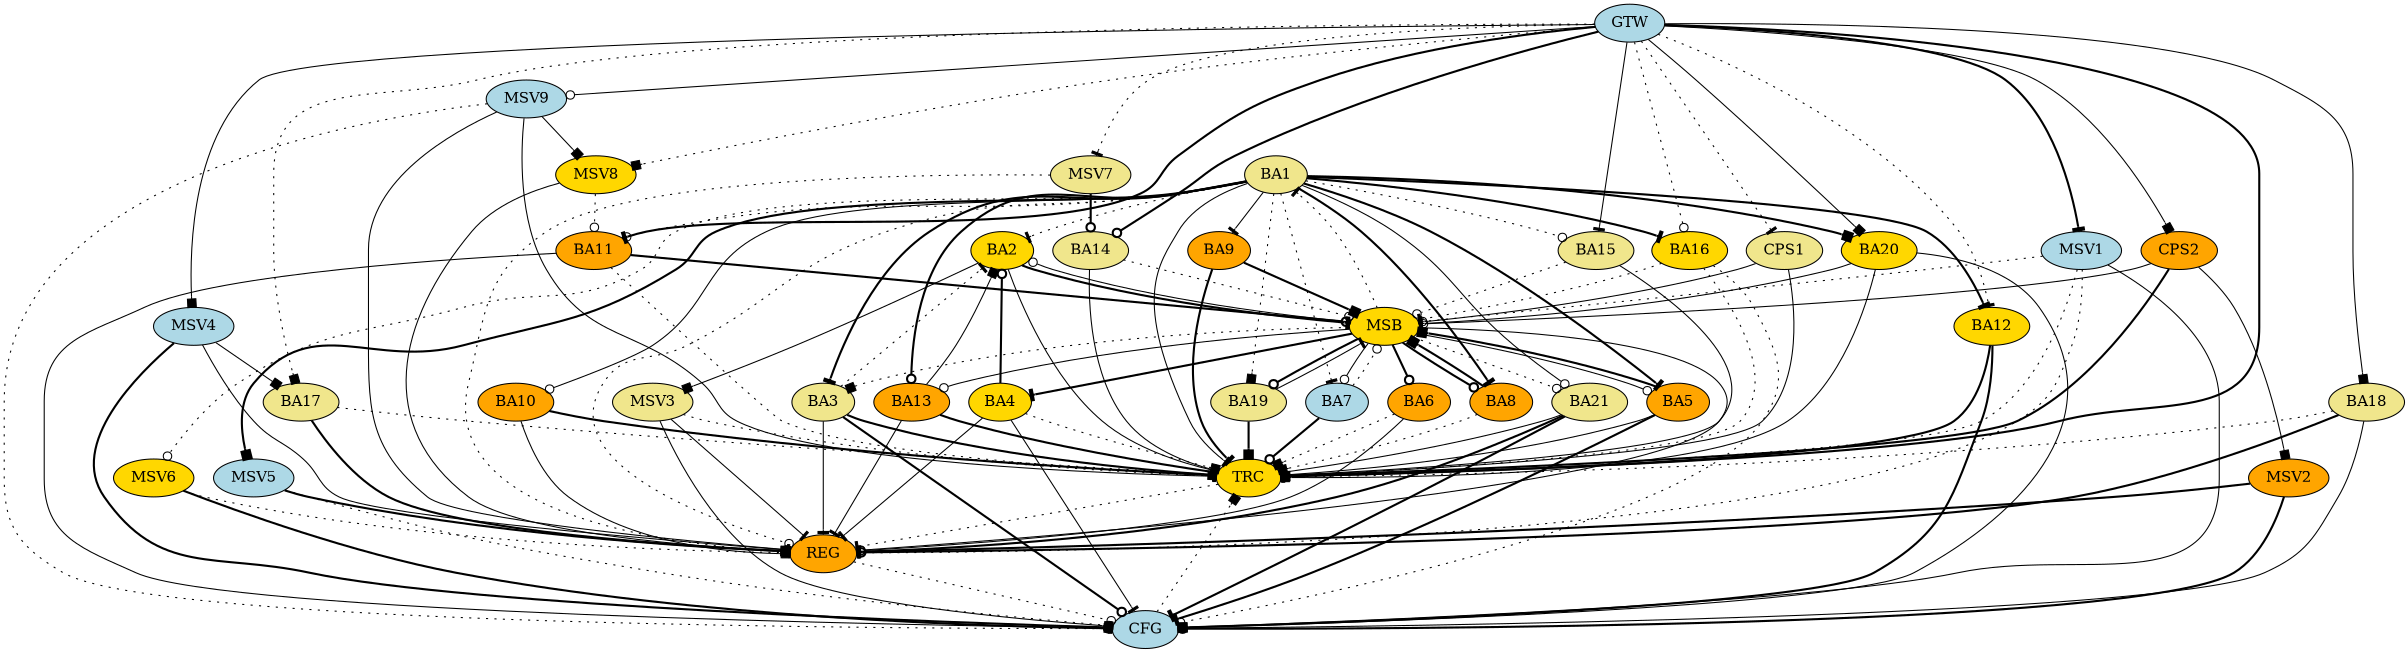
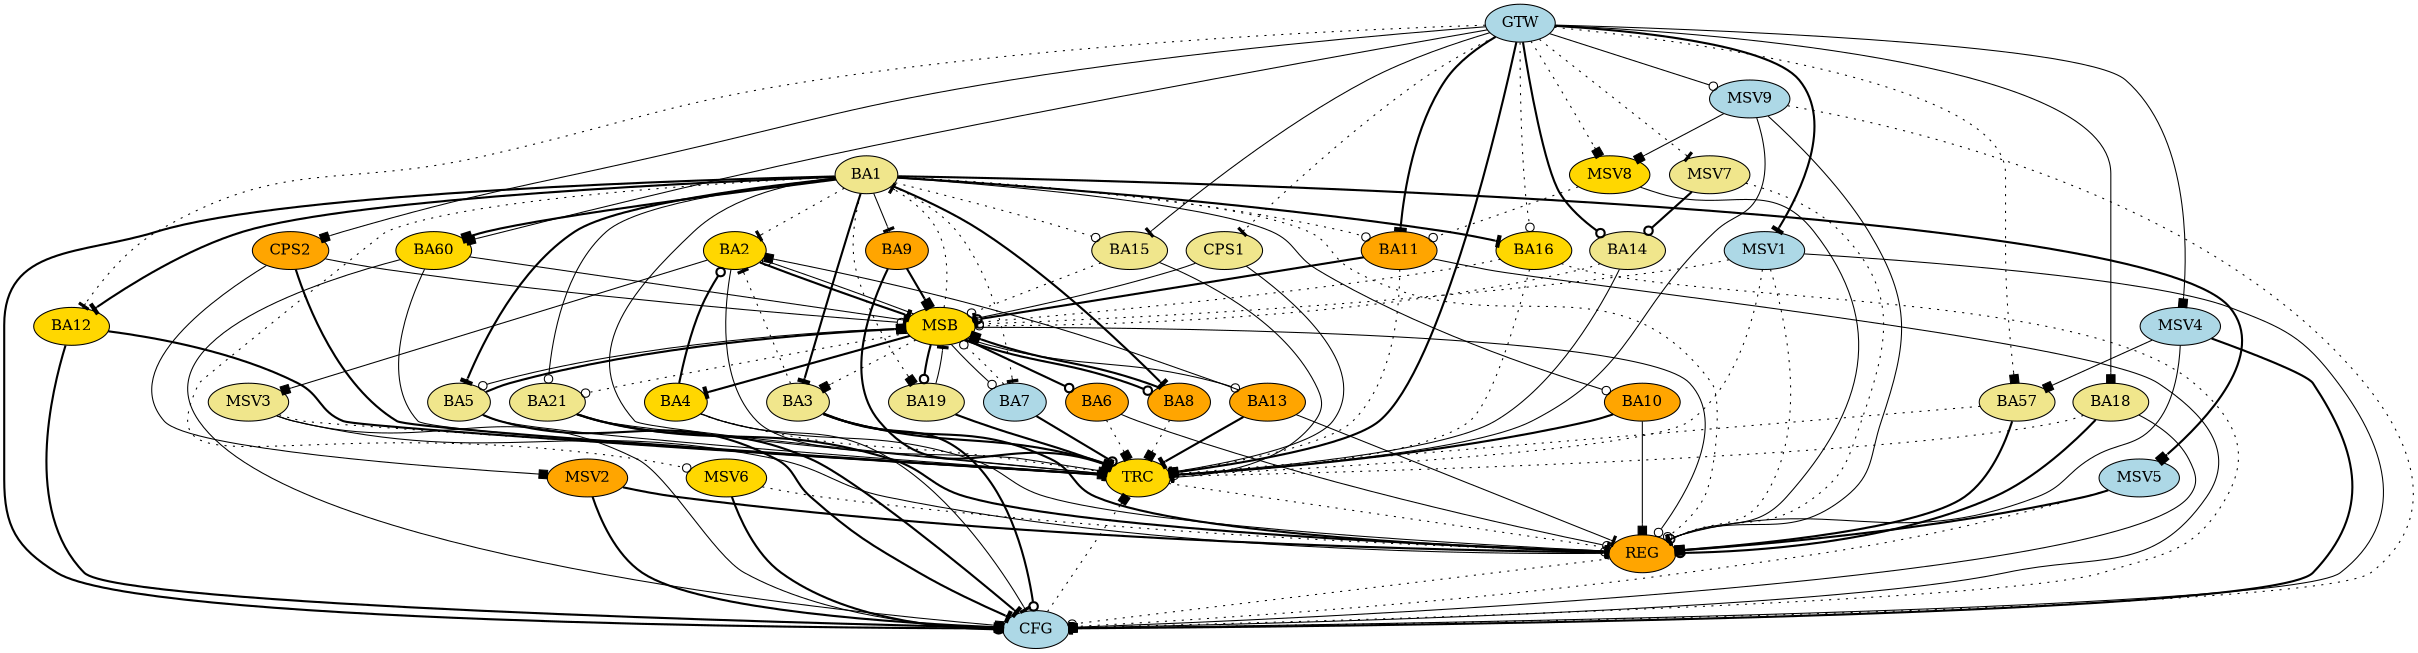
(963, 230) -> (5, 491)
(1879, 251) -> (434, 251)
(301, 402) -> (2017, 402)
(1678, 402) -> (459, 402)
(823, 475) -> (1104, 499)
